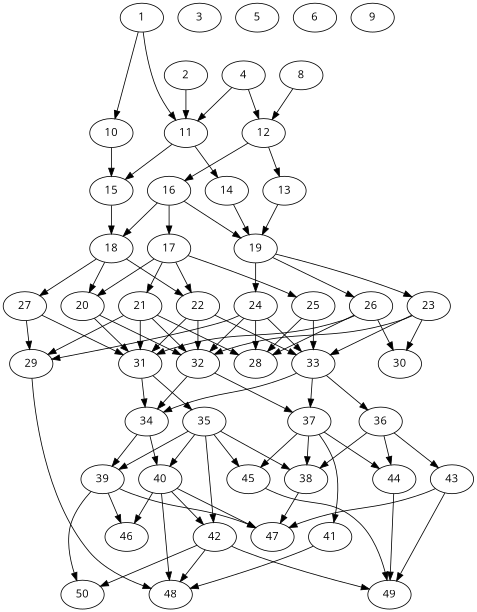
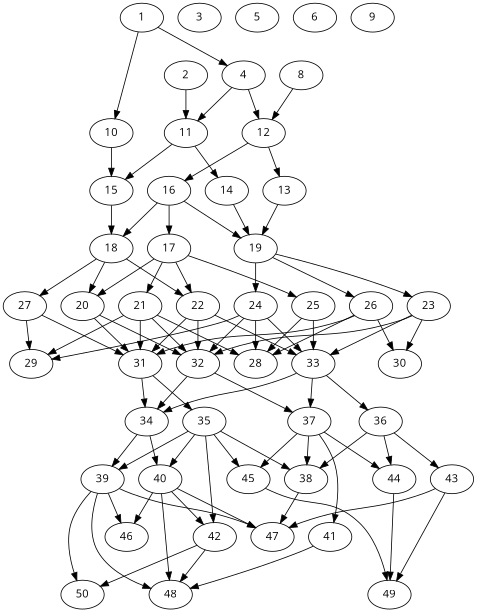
(152, 75) -> (189, 44)
(59, 500) -> (97, 551)
(296, 569) -> none
